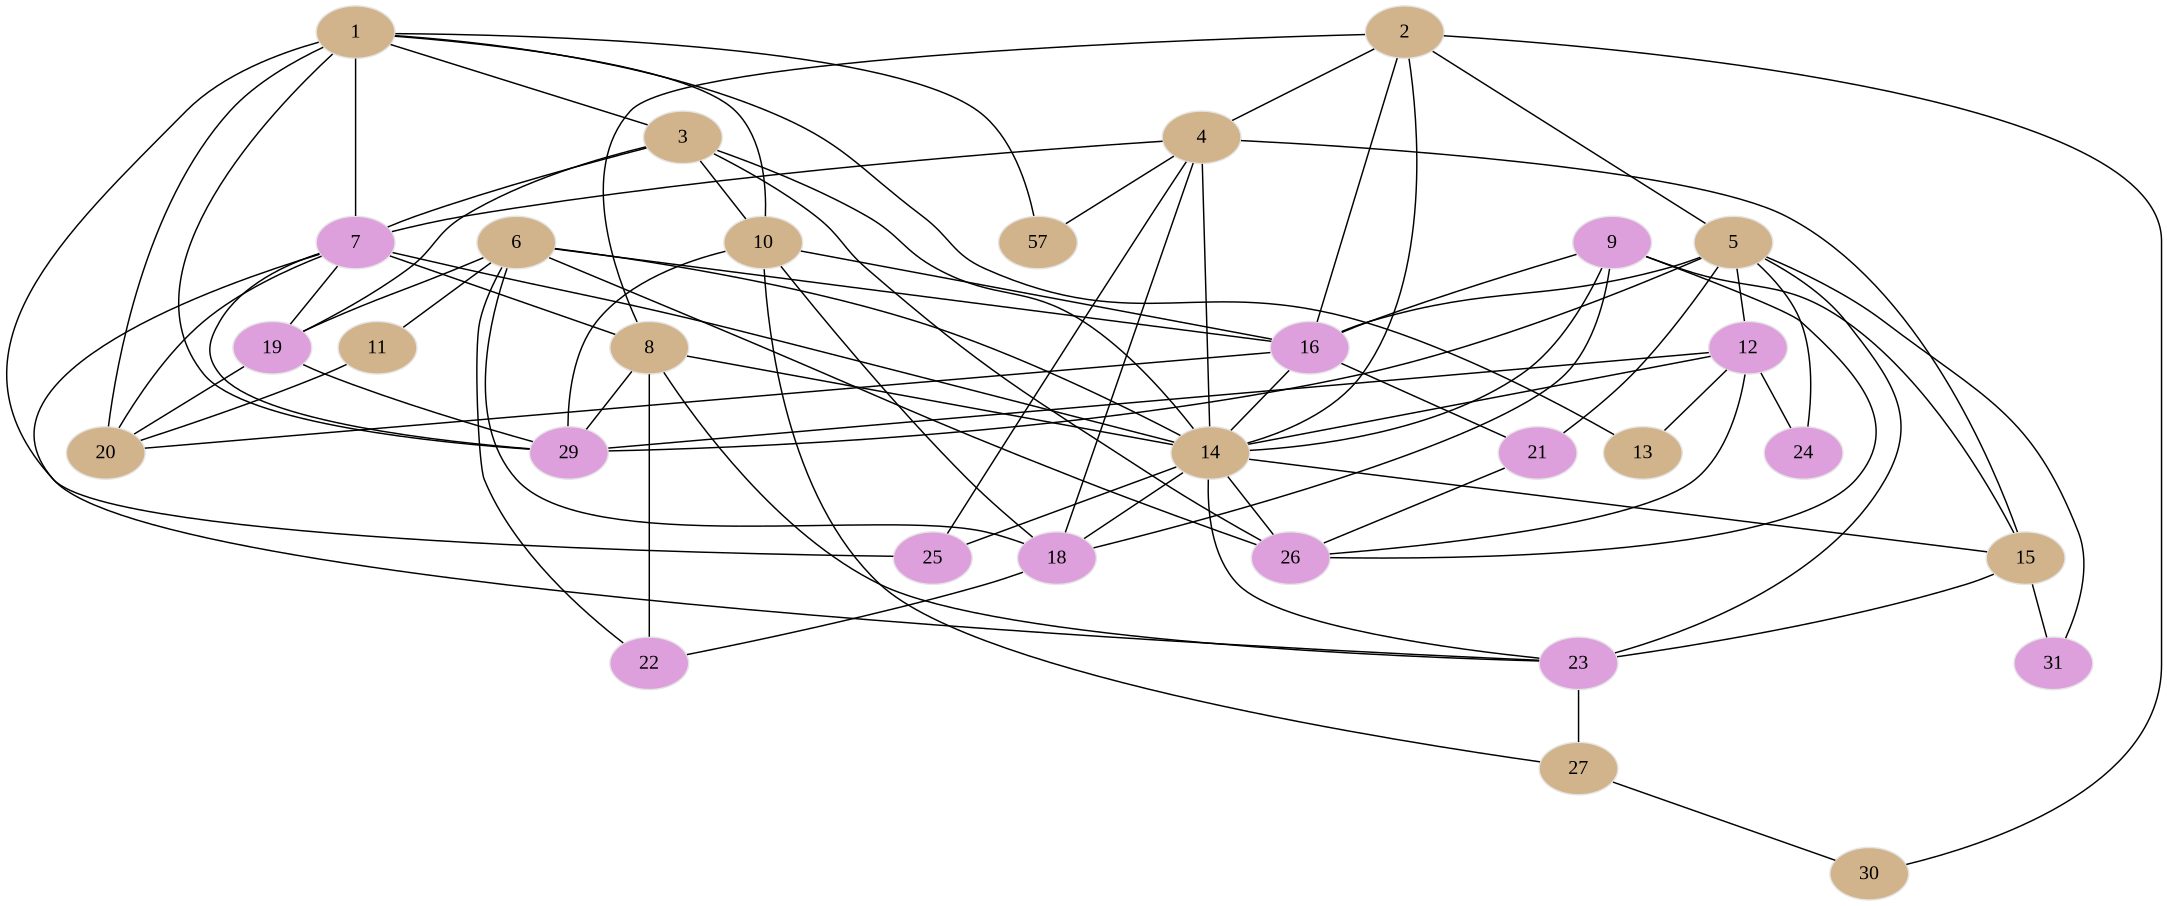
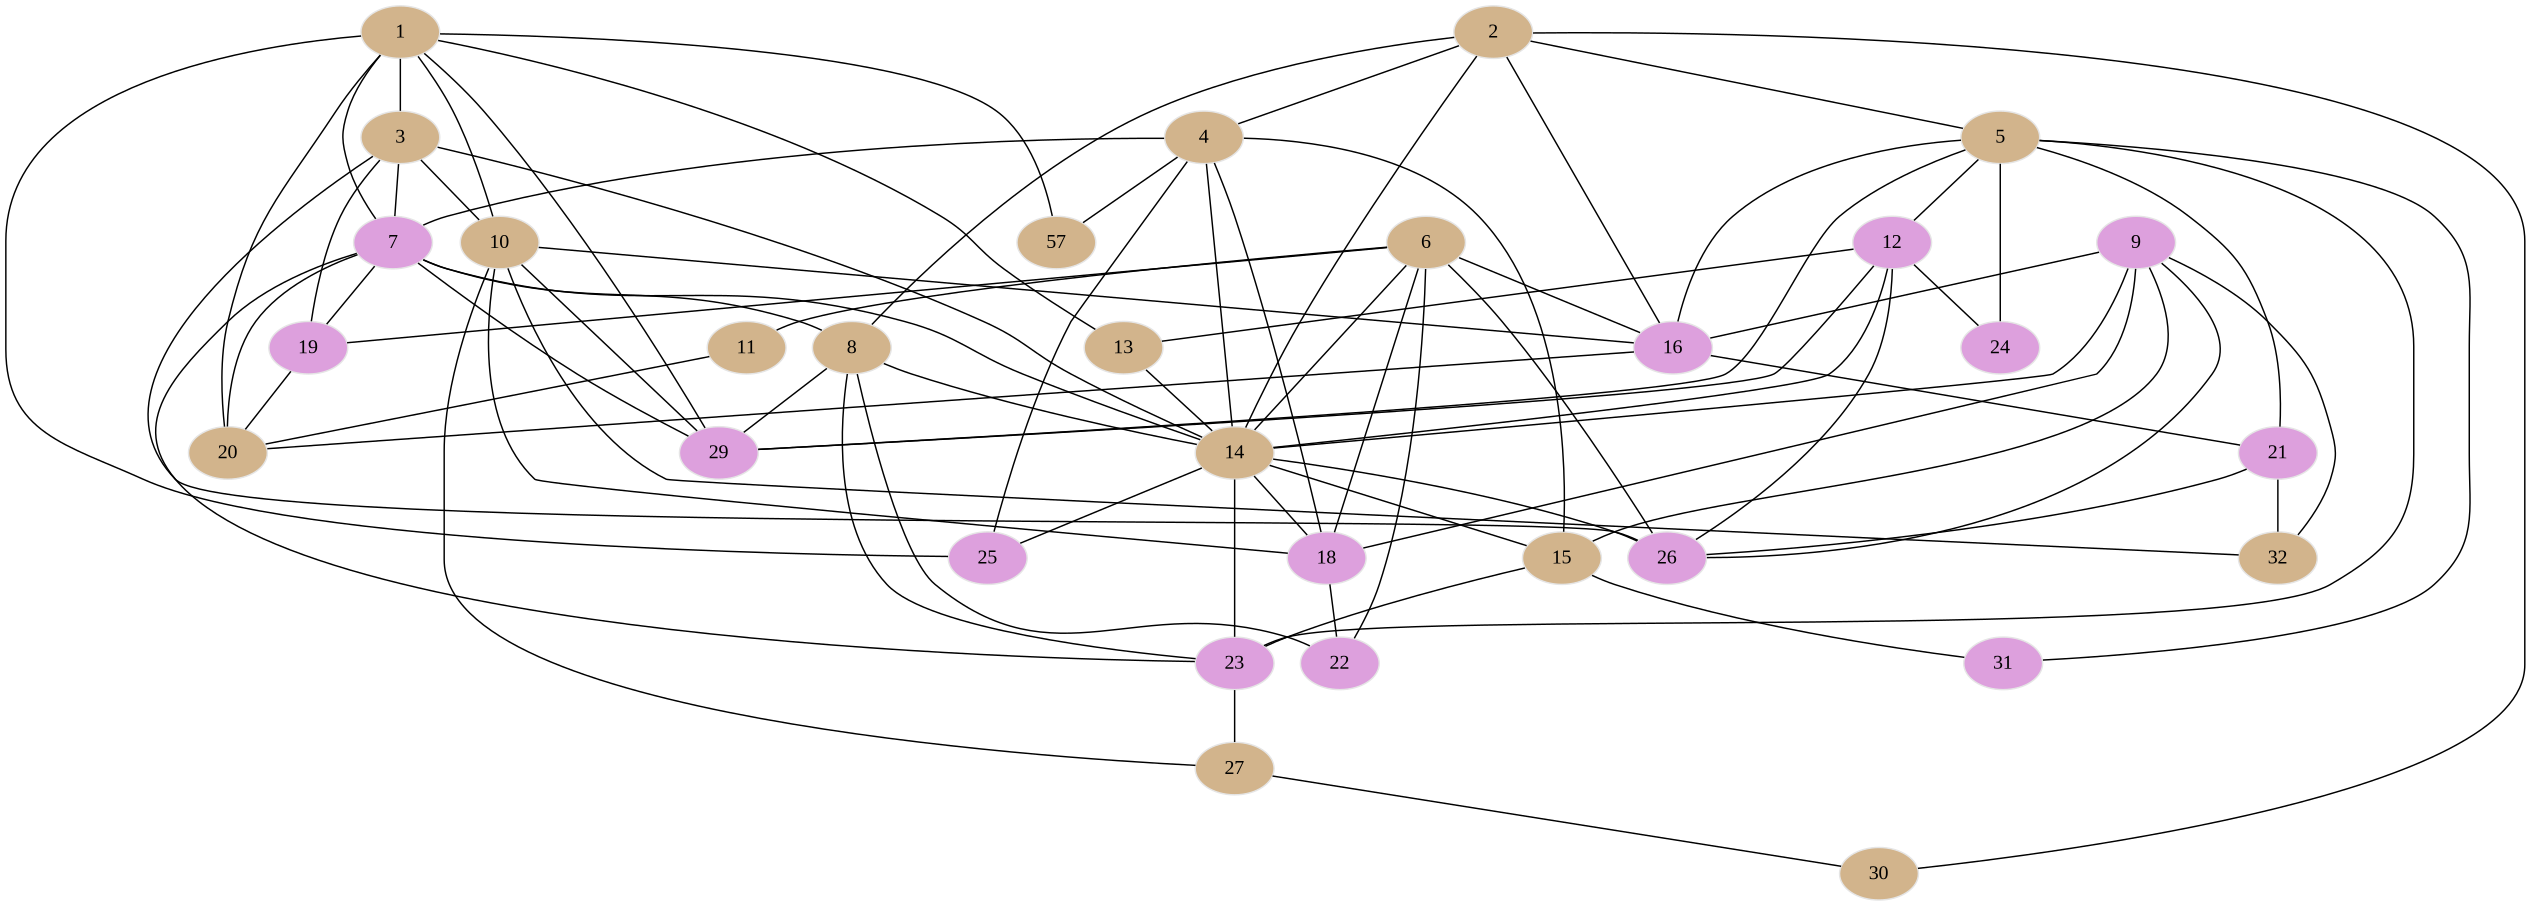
(1257, 403) -> (1179, 400)
(417, 407) -> none
none -> (2278, 558)
